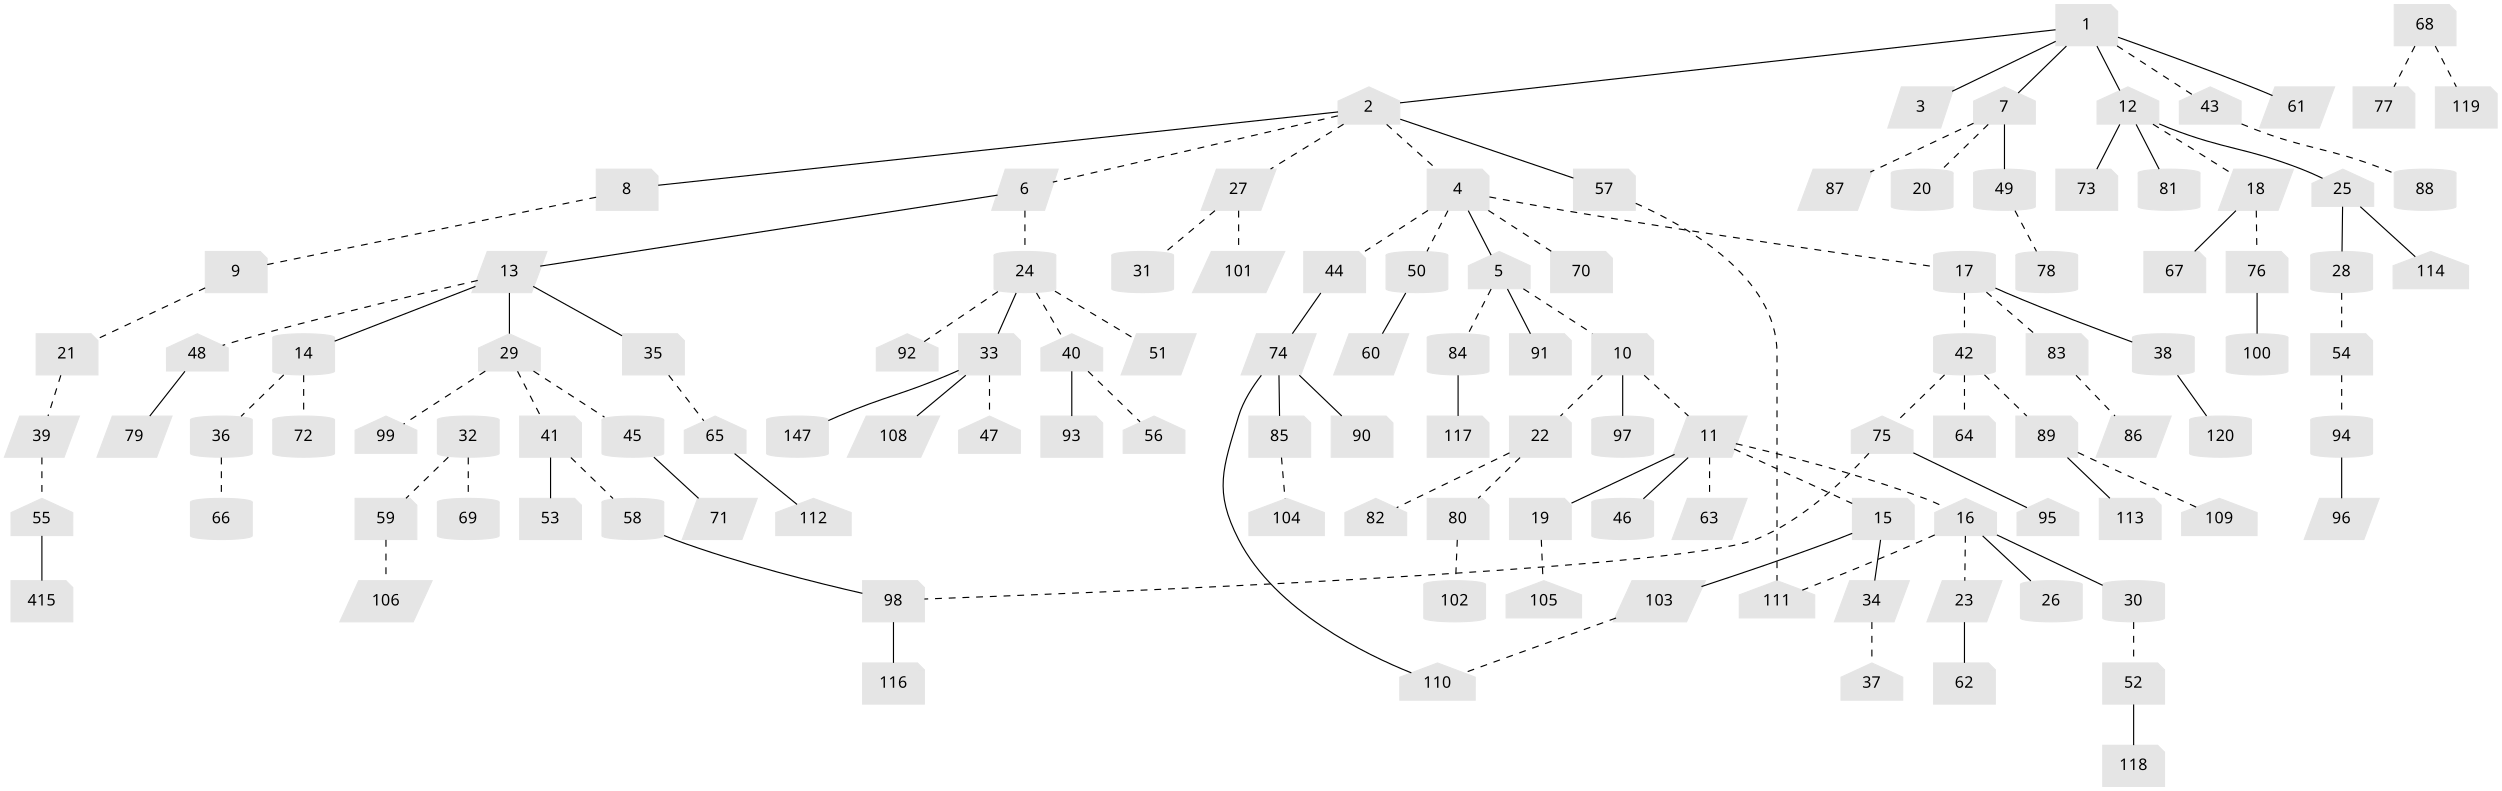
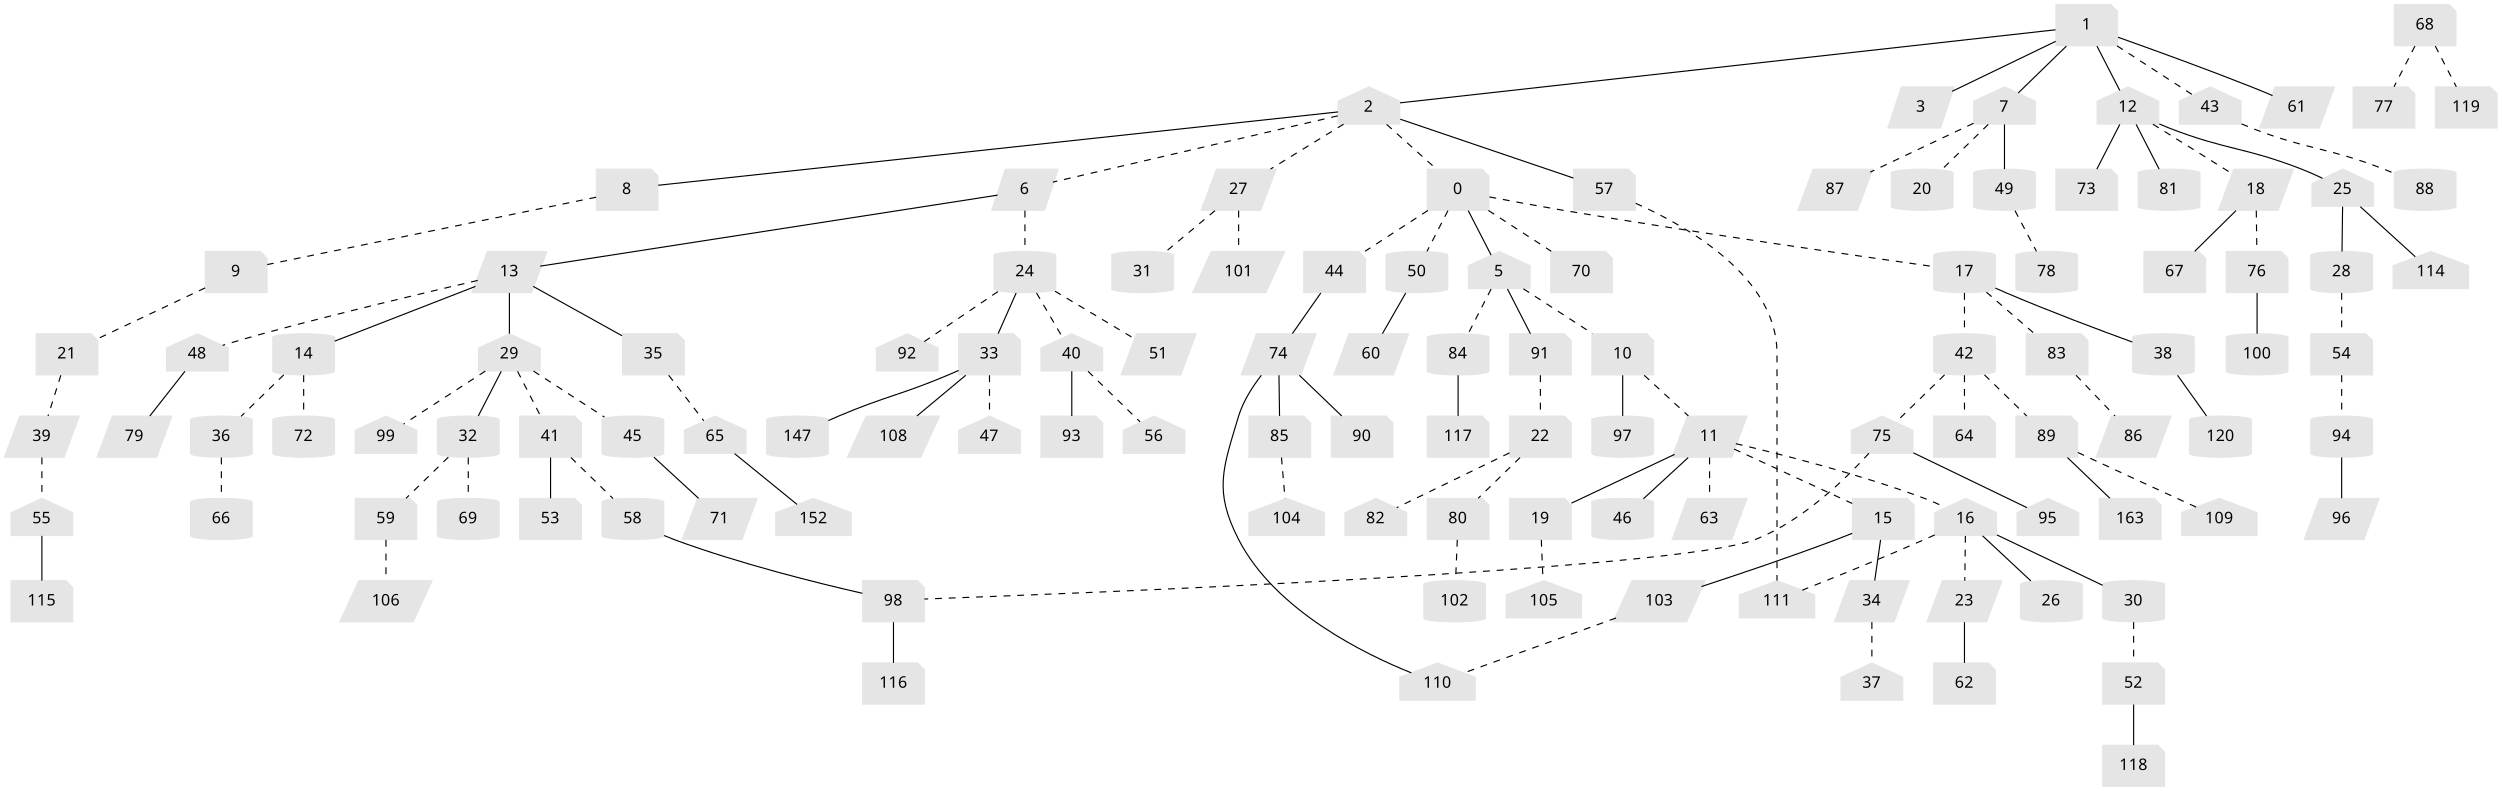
(1458, 190) -> (1458, 190)
none -> (490, 394)
(1581, 396) -> (1540, 396)
(813, 519) -> (813, 519)
(2130, 519) -> (2130, 519)
(42, 601) -> (42, 601)
